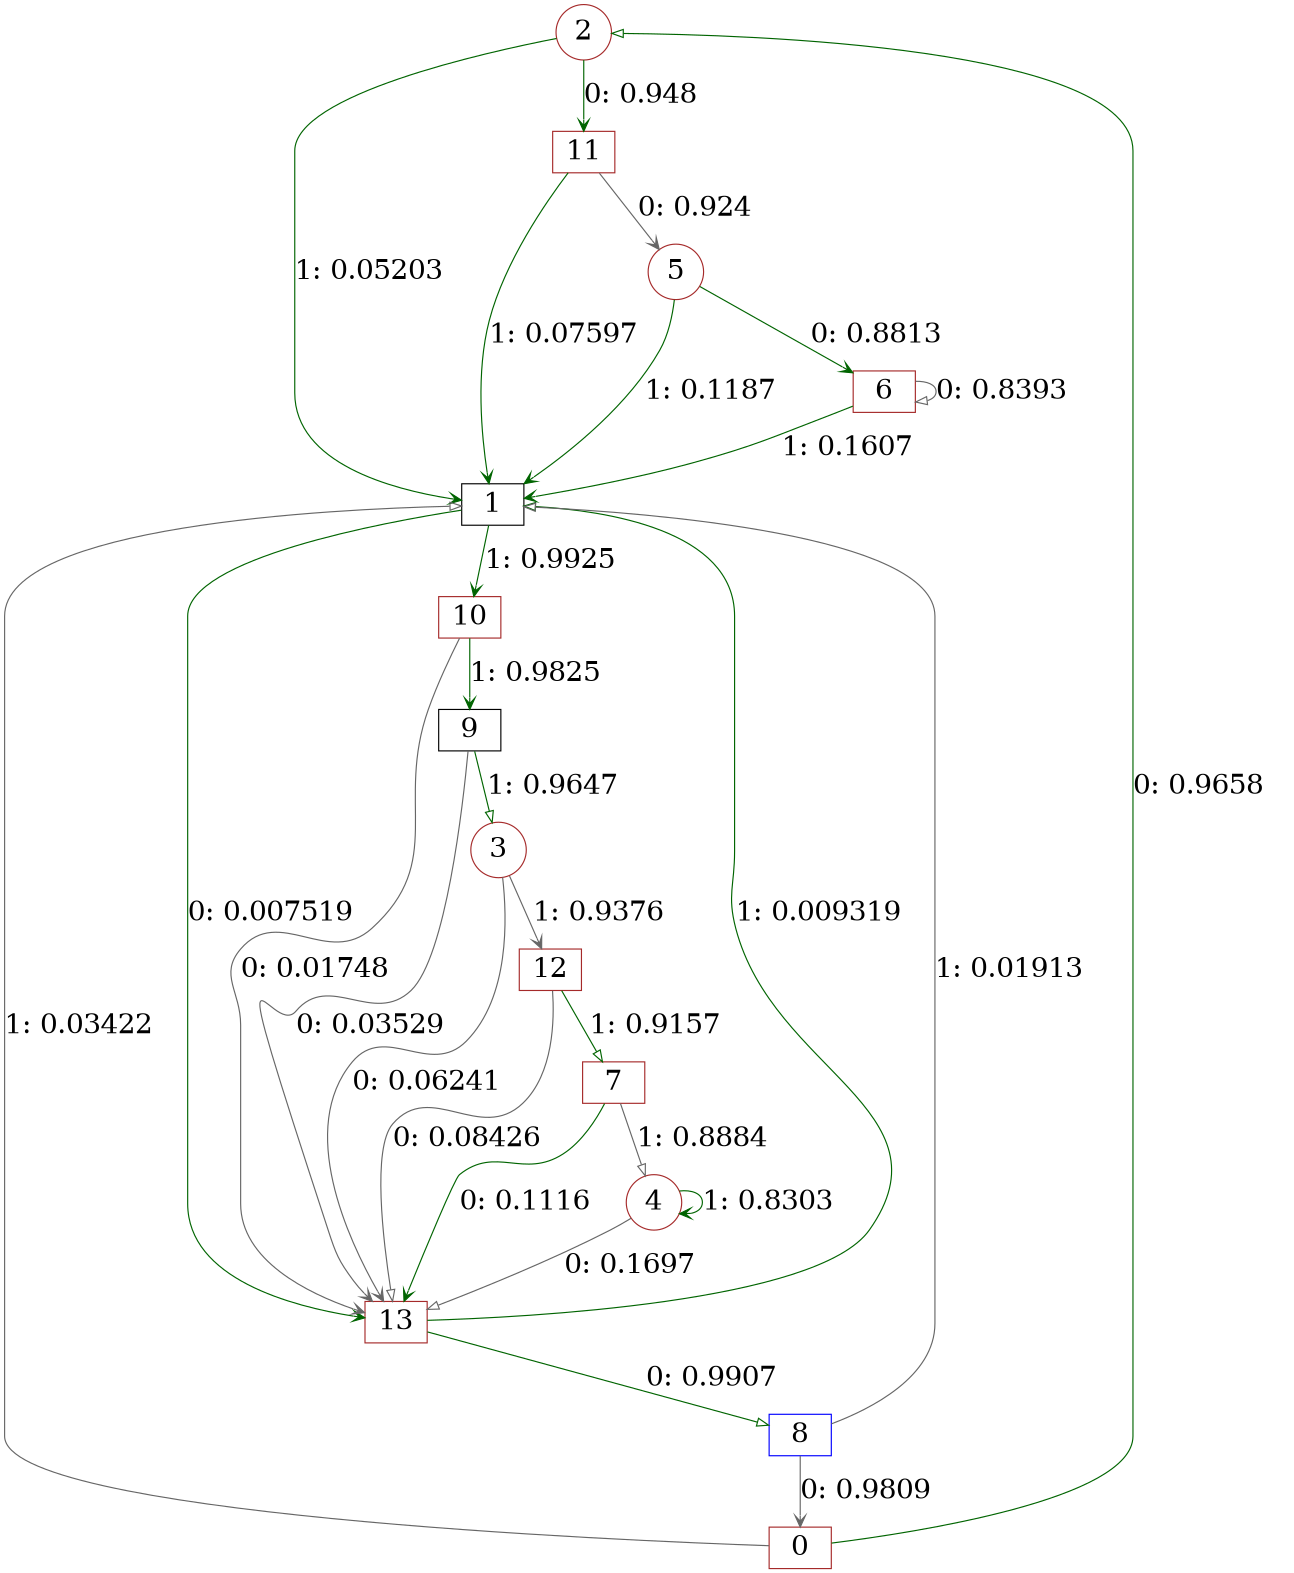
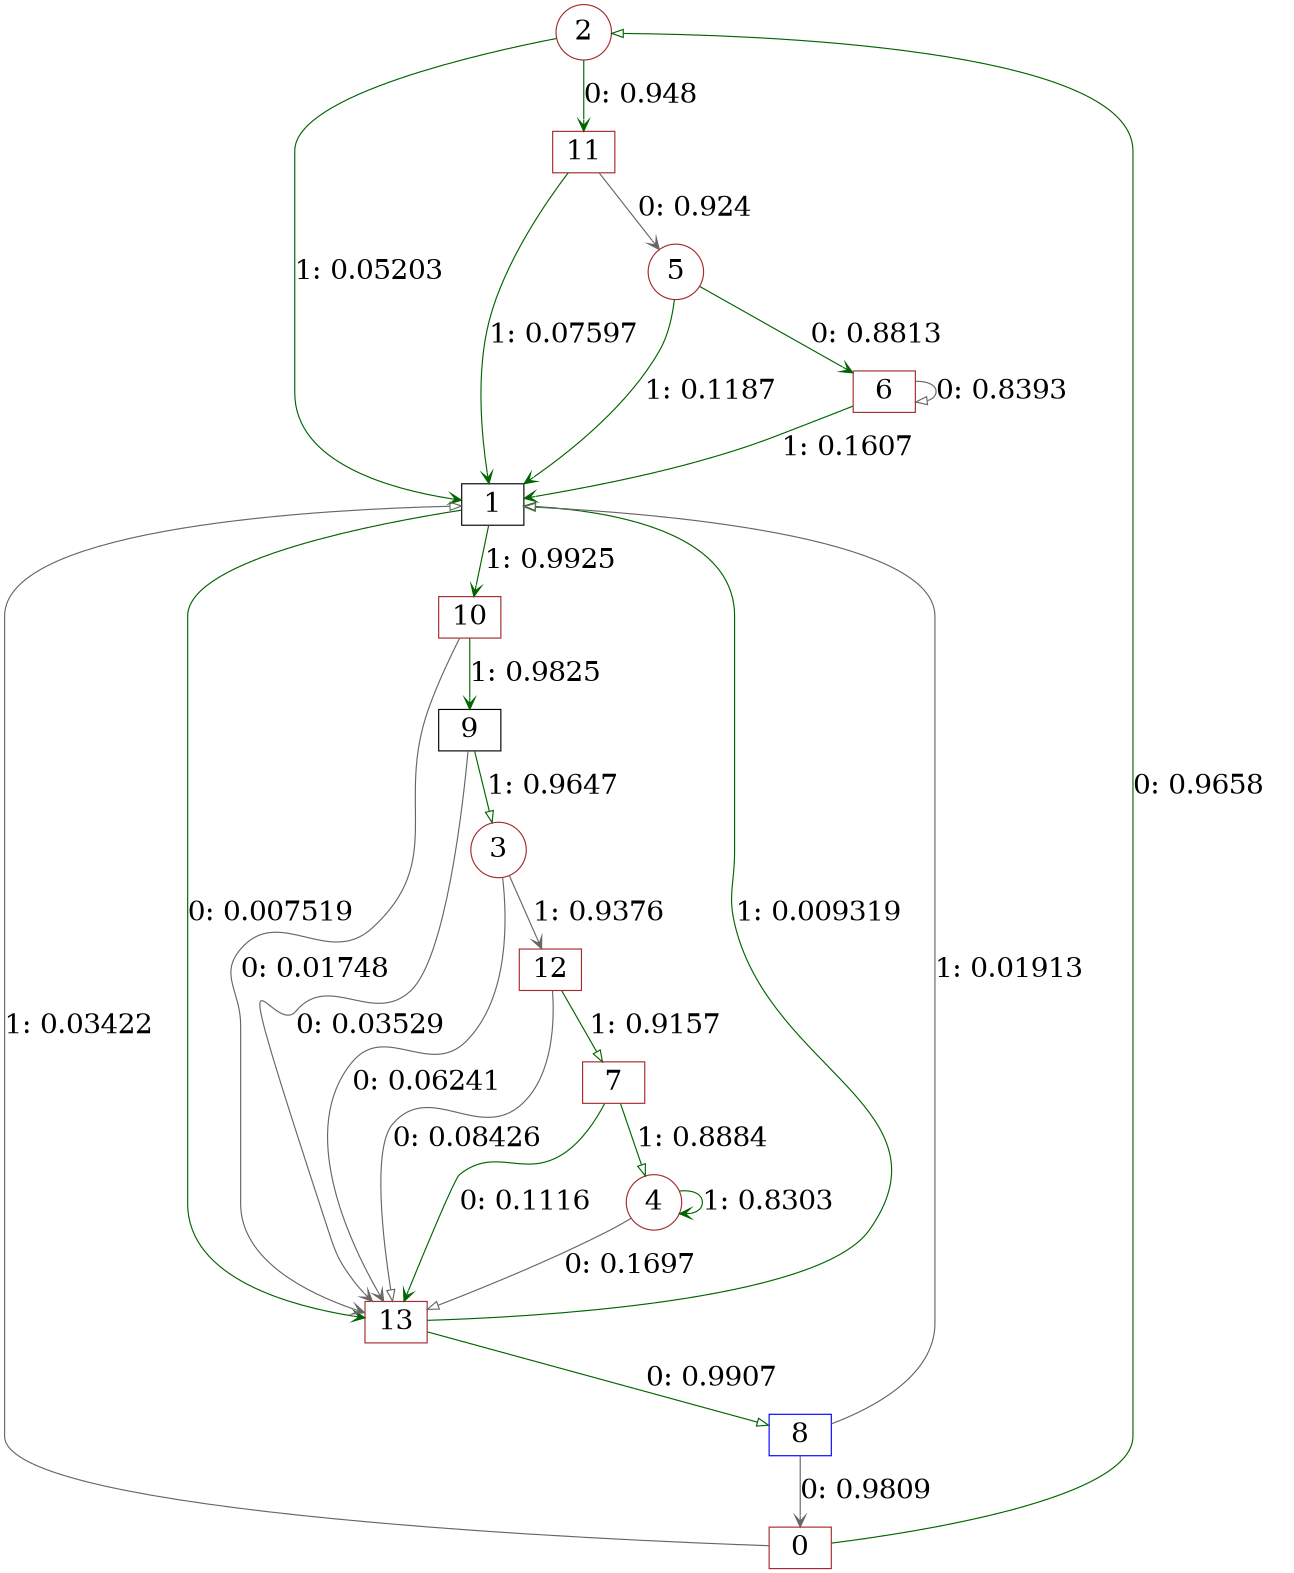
(631, 1134) -> (631, 1134)
